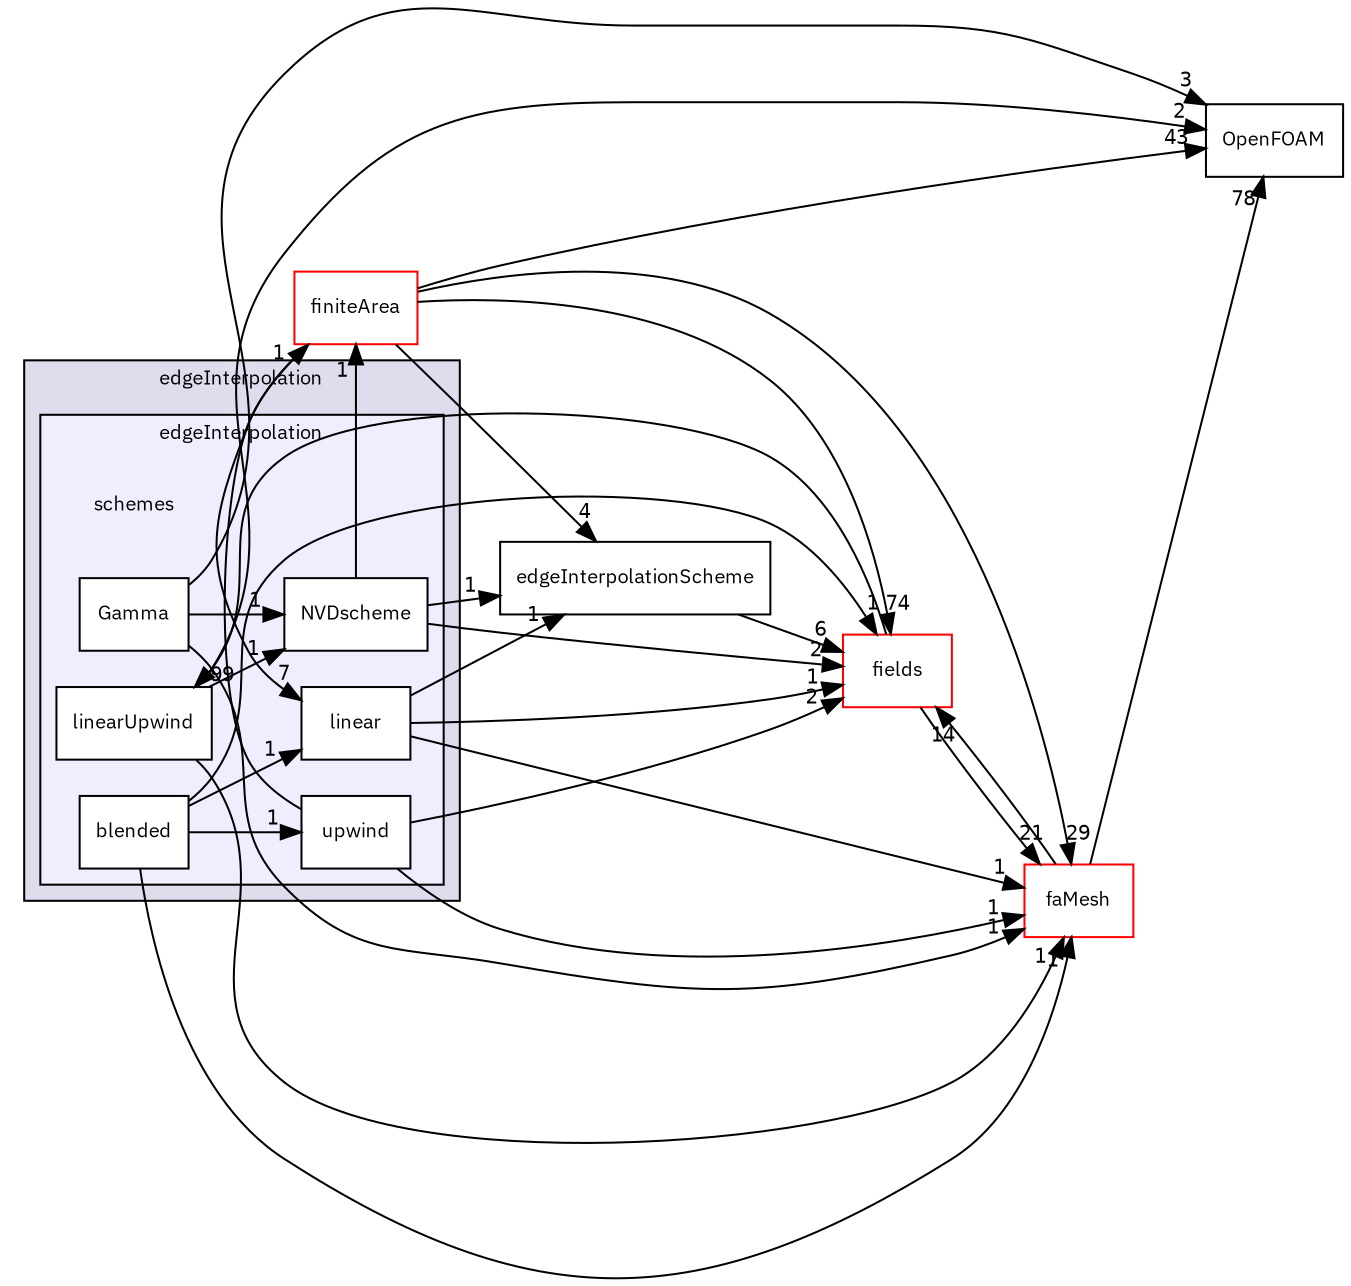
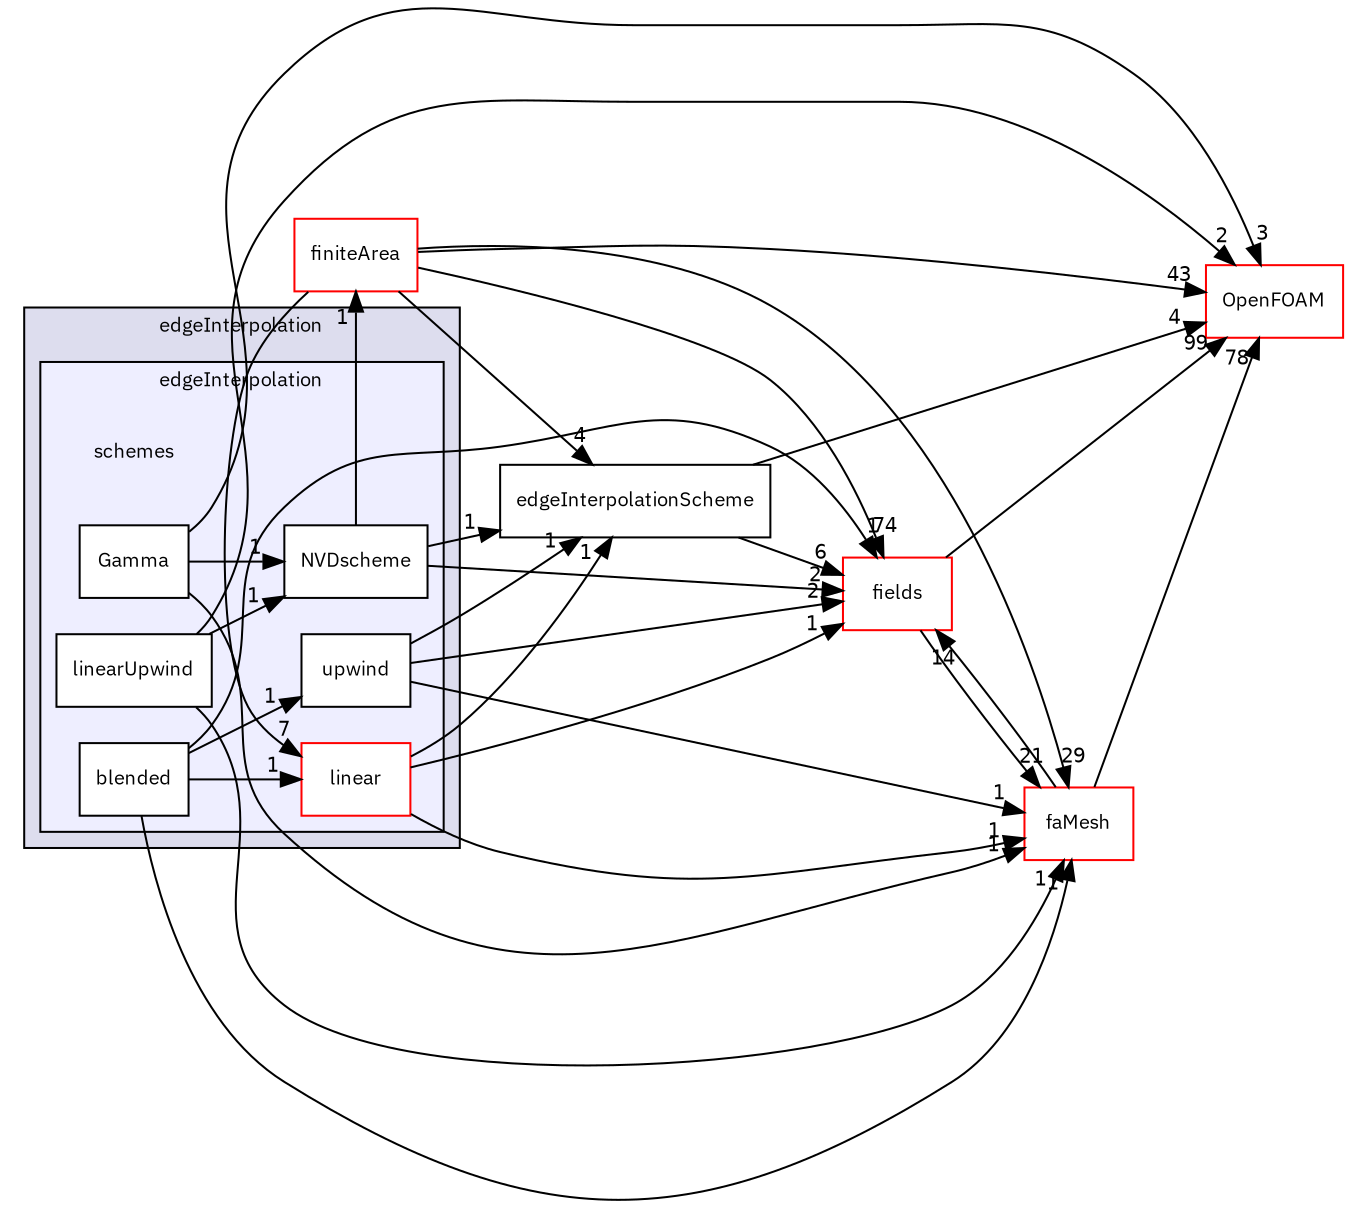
(1275, 141) -> (1275, 301)
none -> (970, 397)
(517, 414) -> (1078, 454)
(225, 589) -> (489, 598)
(356, 723) -> (356, 779)
